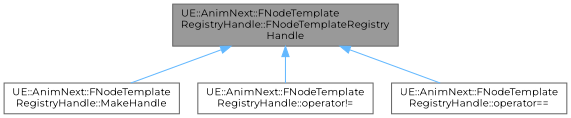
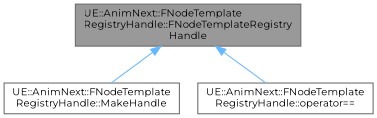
(285, 98) -> none
